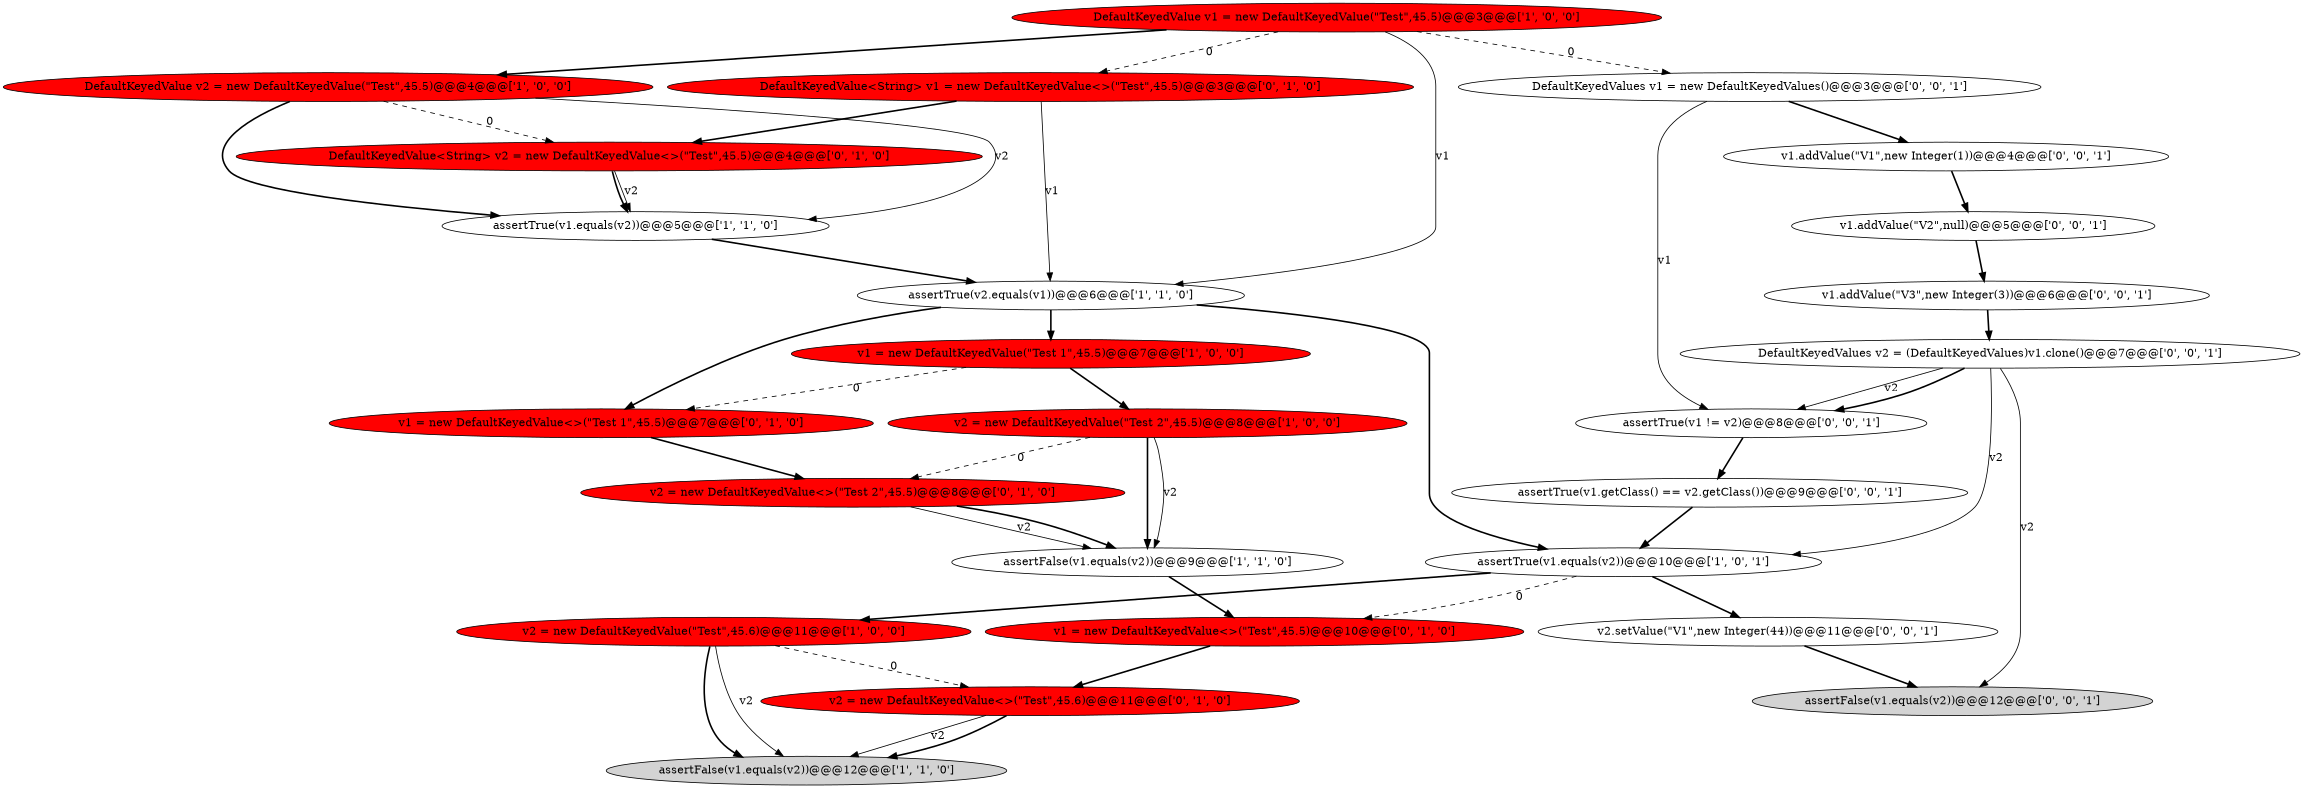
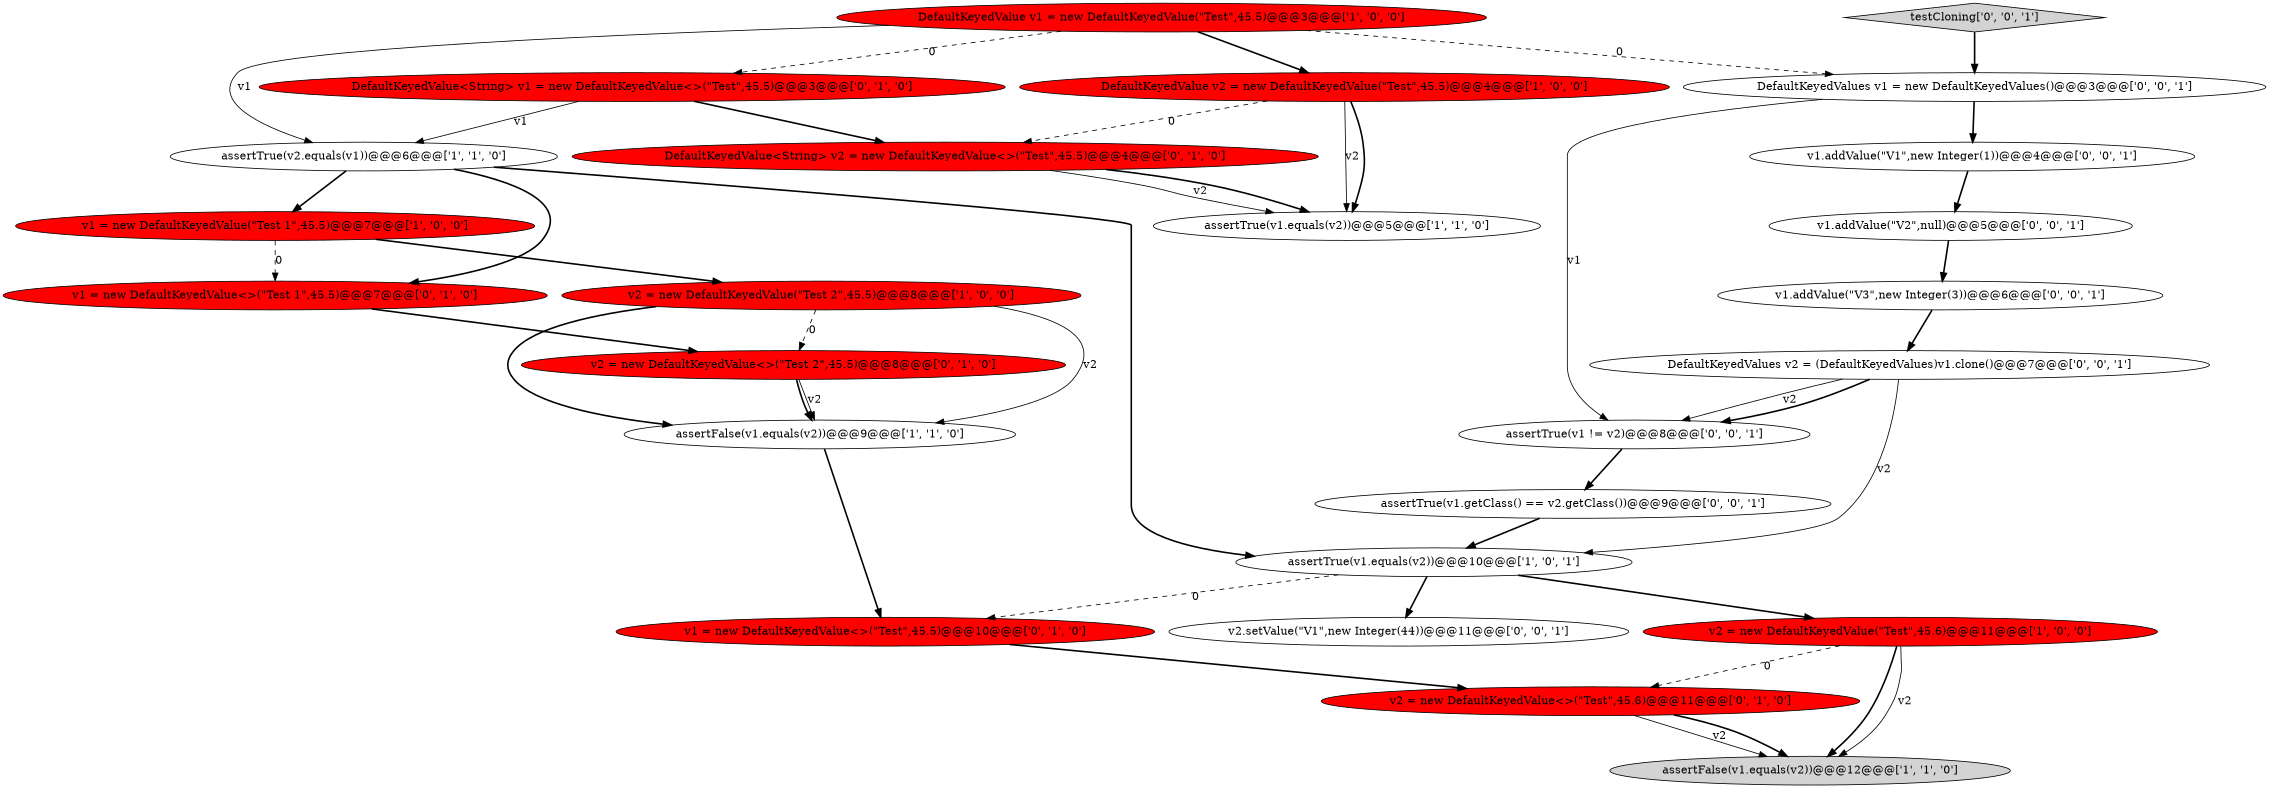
none -> (1975, 18)
(839, 260) -> none
(1953, 701) -> none
